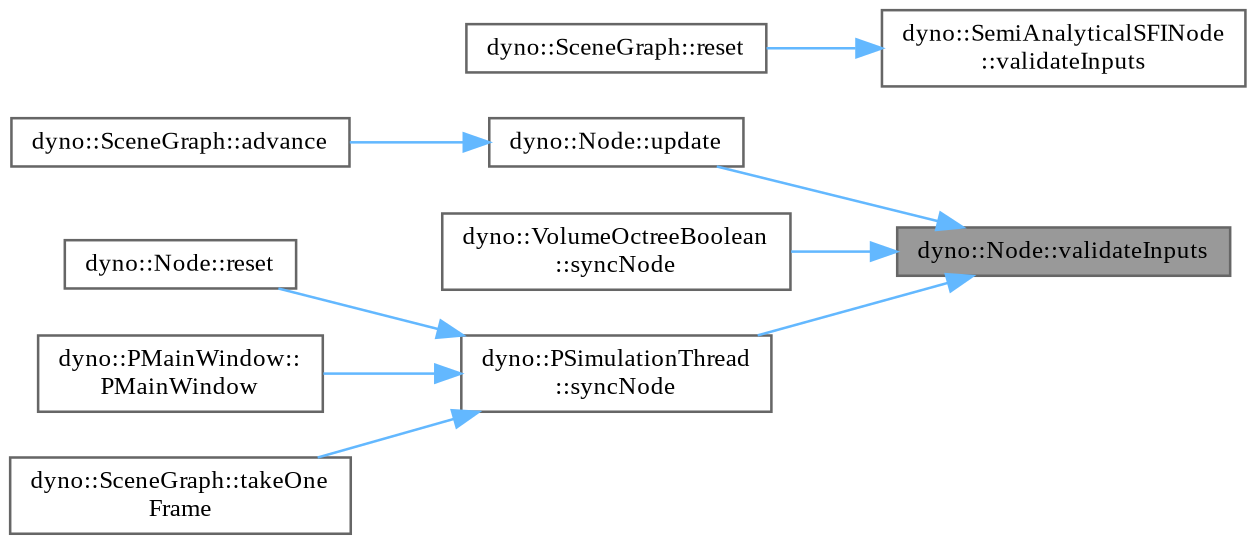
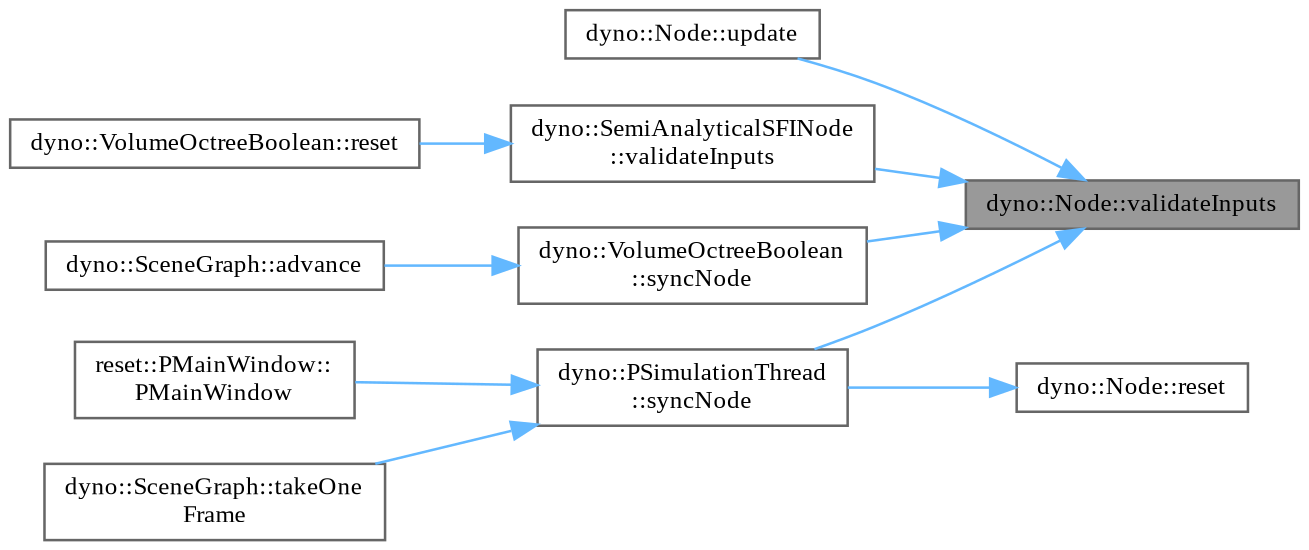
(616, 48) -> (215, 144)
(406, 142) -> (438, 266)
none -> (908, 173)
(358, 309) -> (919, 388)
(180, 374) -> (215, 380)
